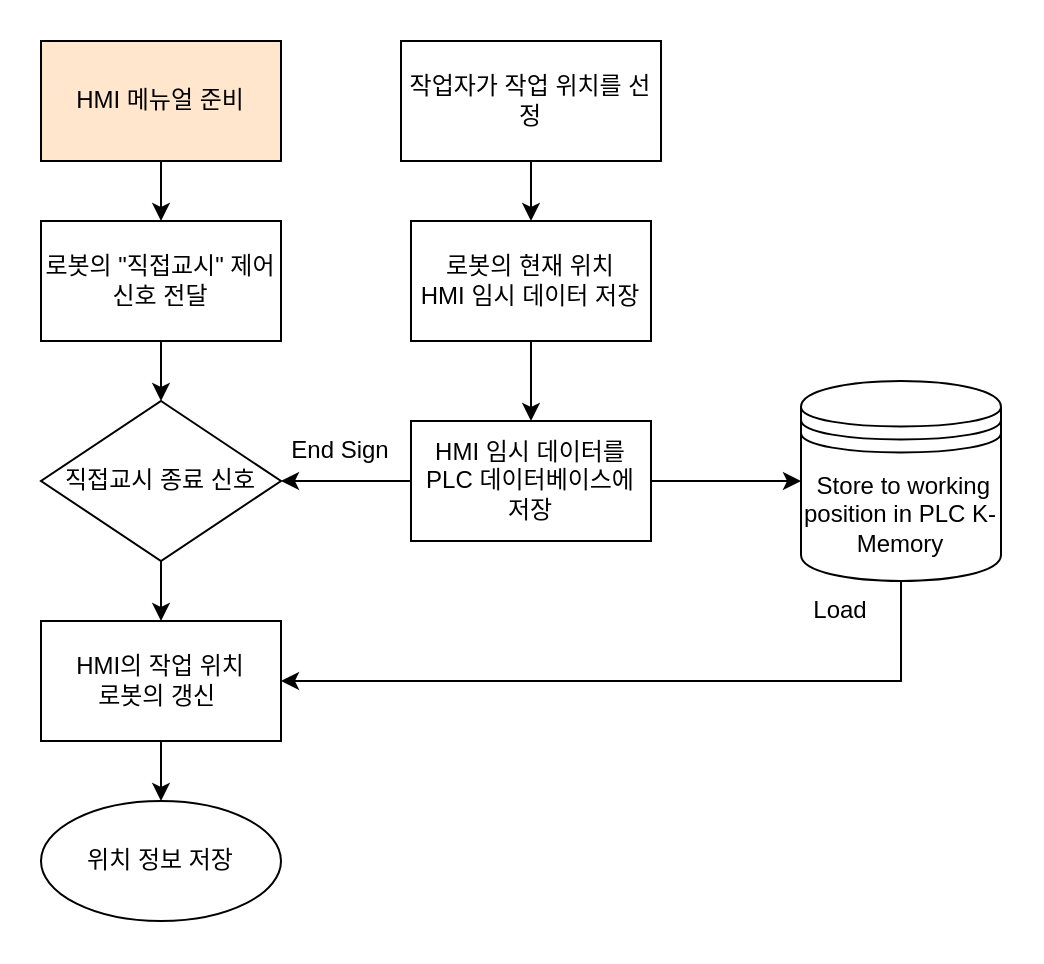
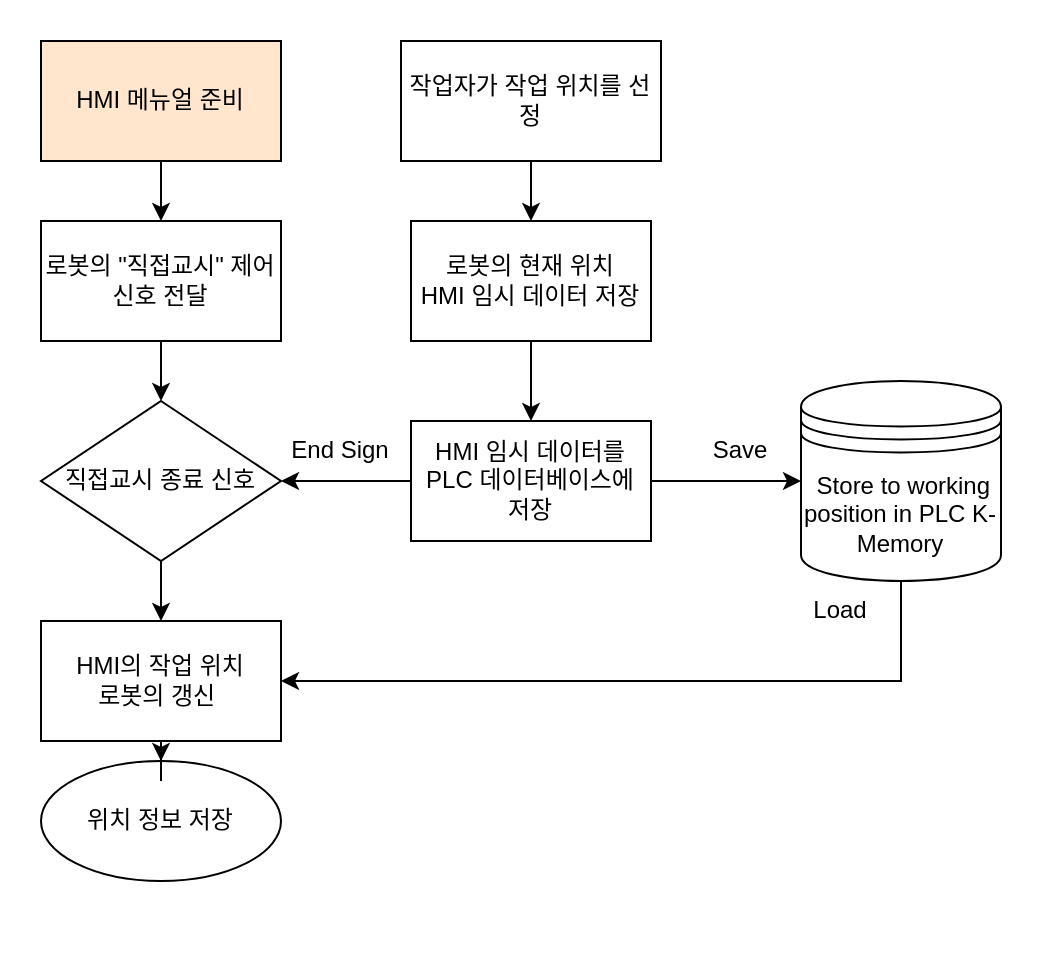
none -> (741, 451)
(161, 861) -> (161, 821)
